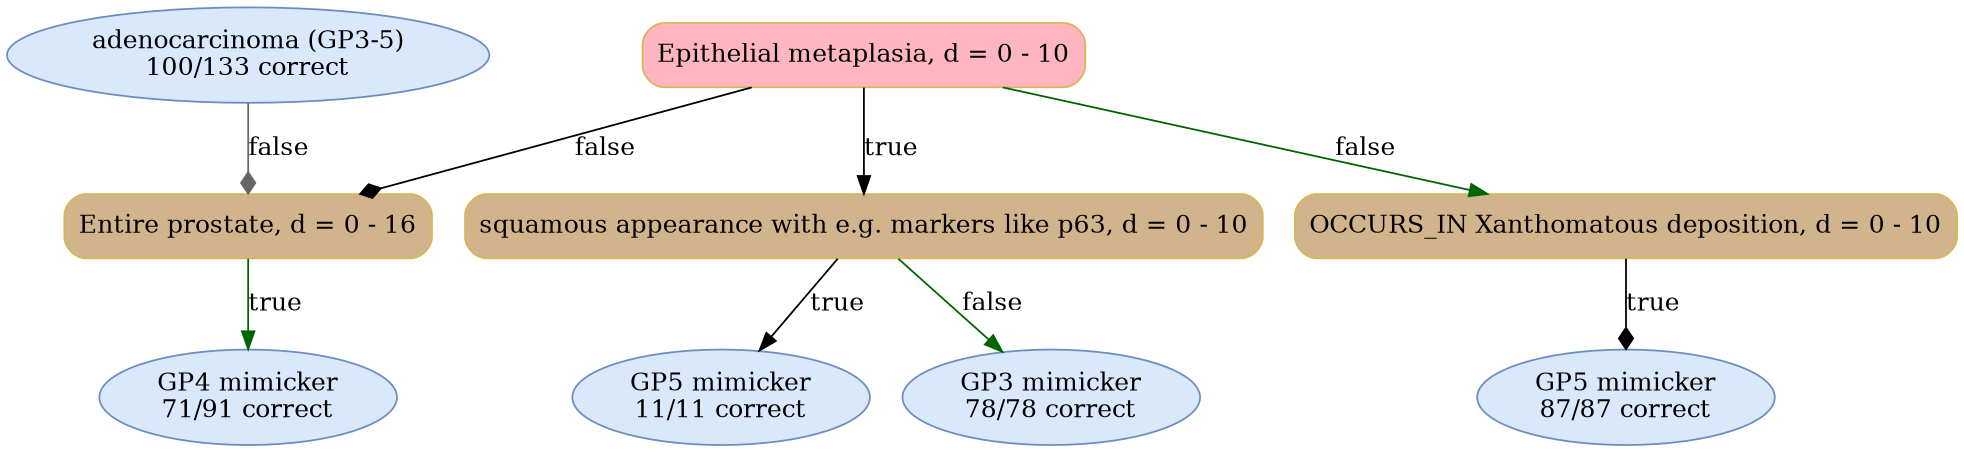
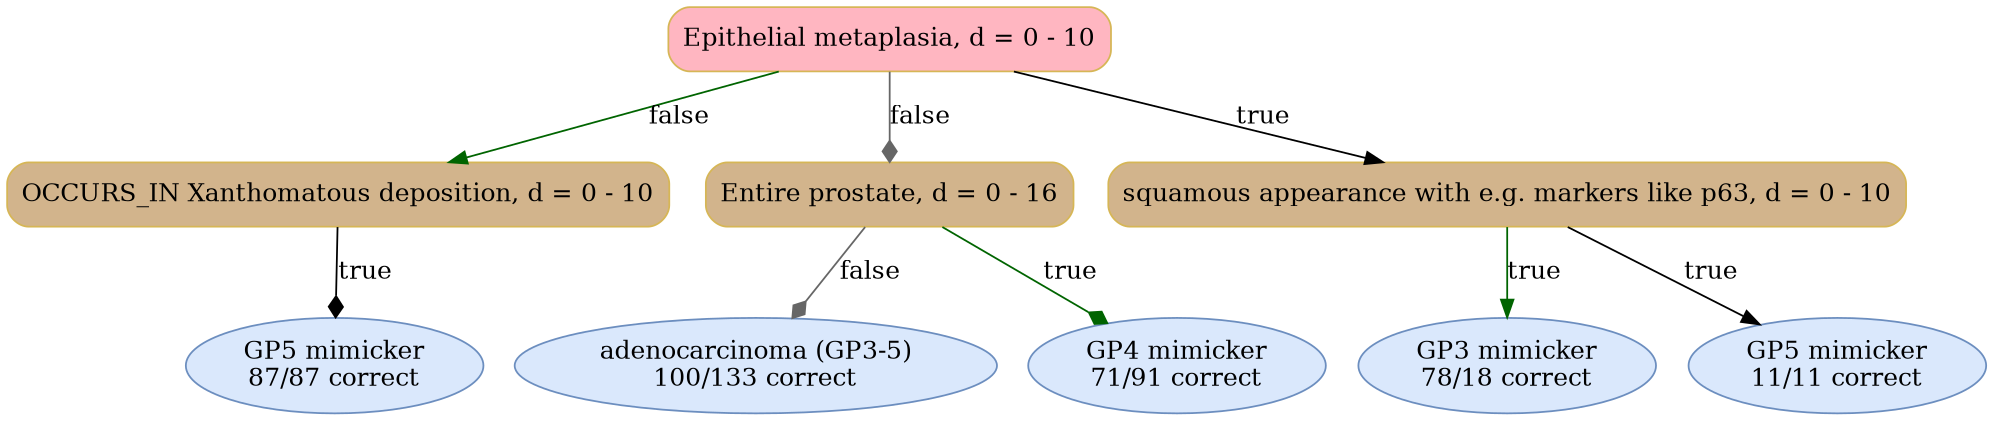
(248, 138) -> (836, 264)
(566, 138) -> (890, 106)
(248, 295) -> (1015, 270)
(992, 304) -> (1535, 272)
(1051, 410) -> (1507, 378)
